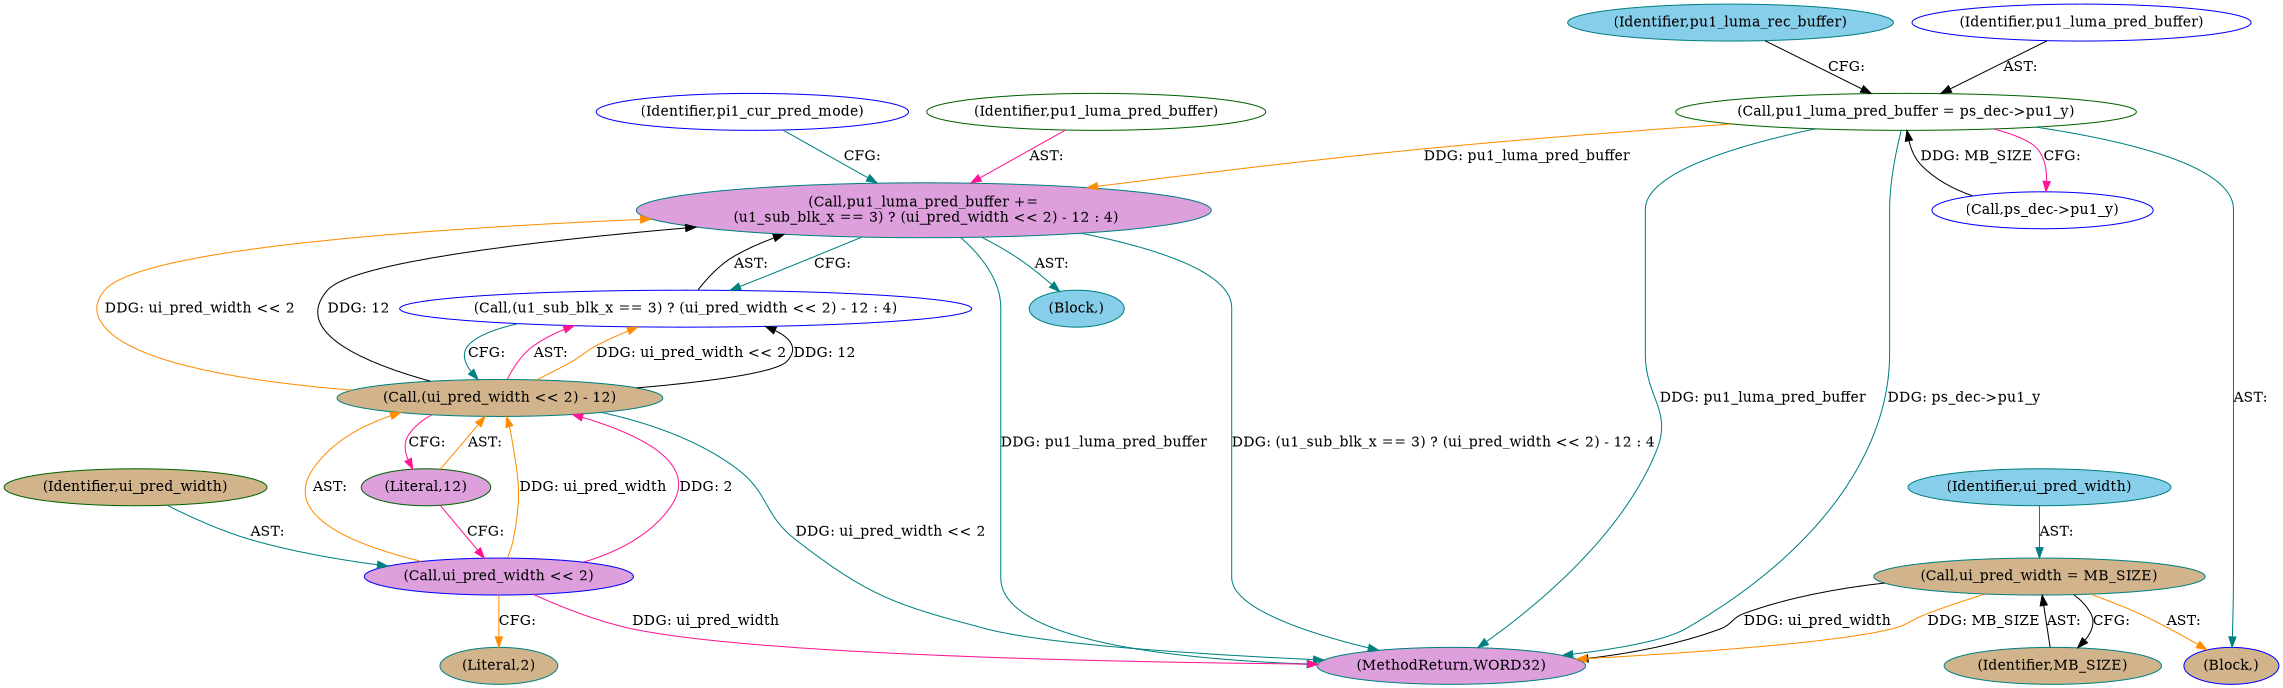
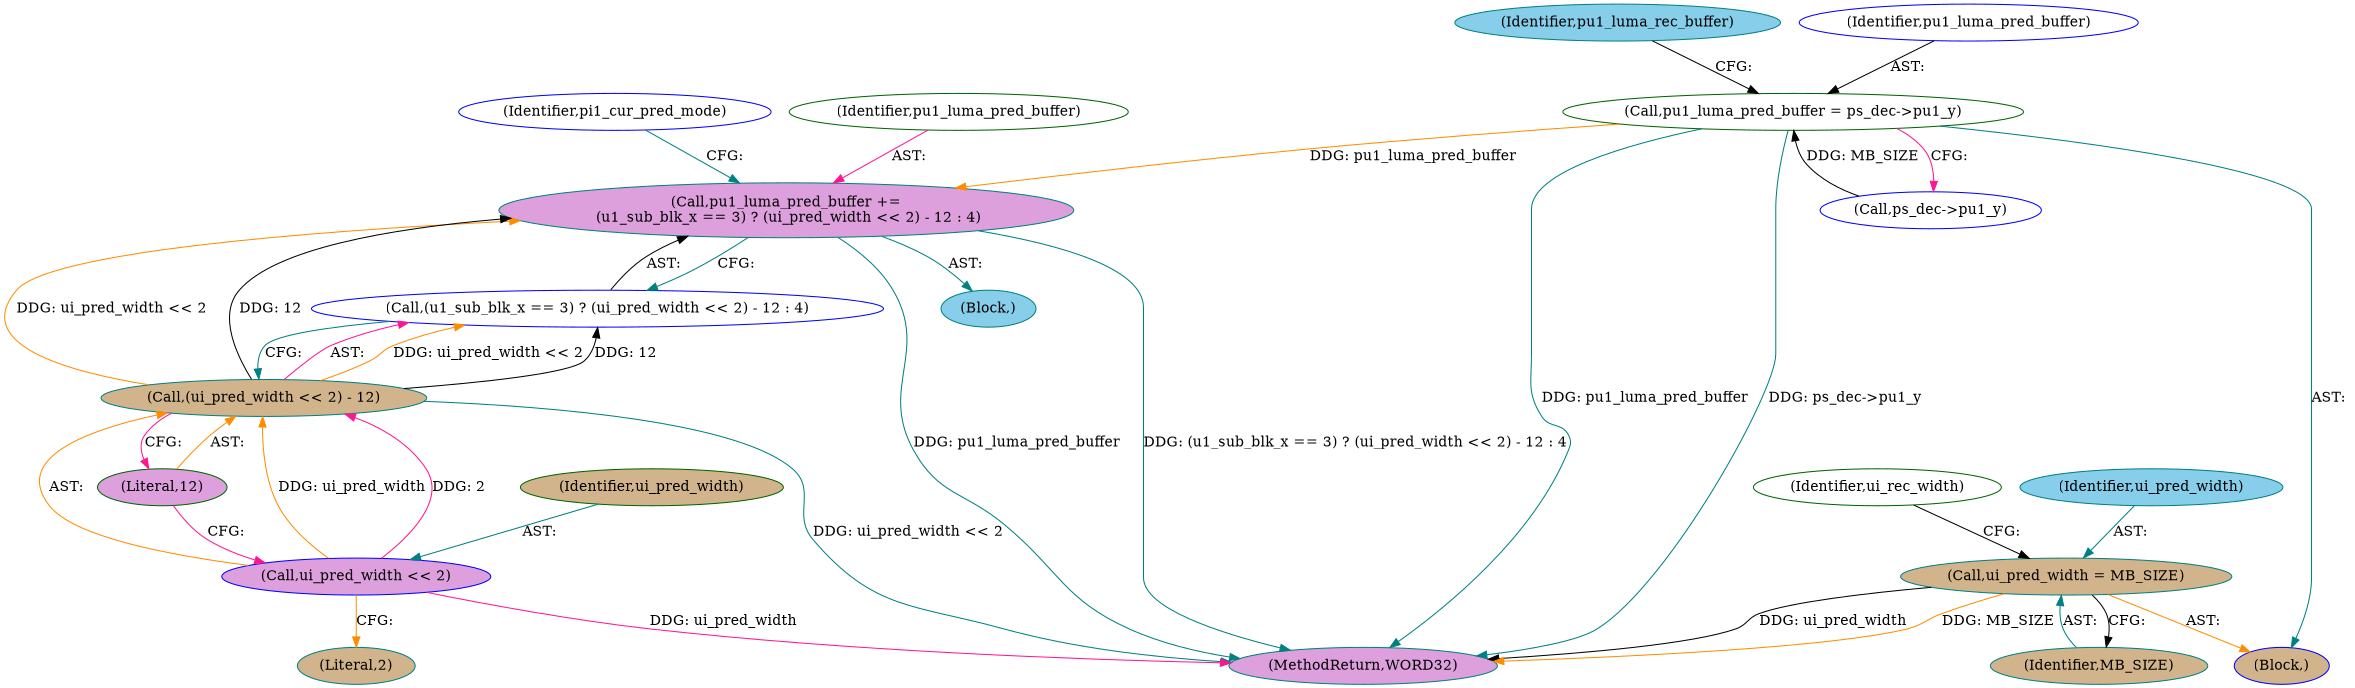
none -> (1877, 487)
(2047, 626) -> (2063, 629)
